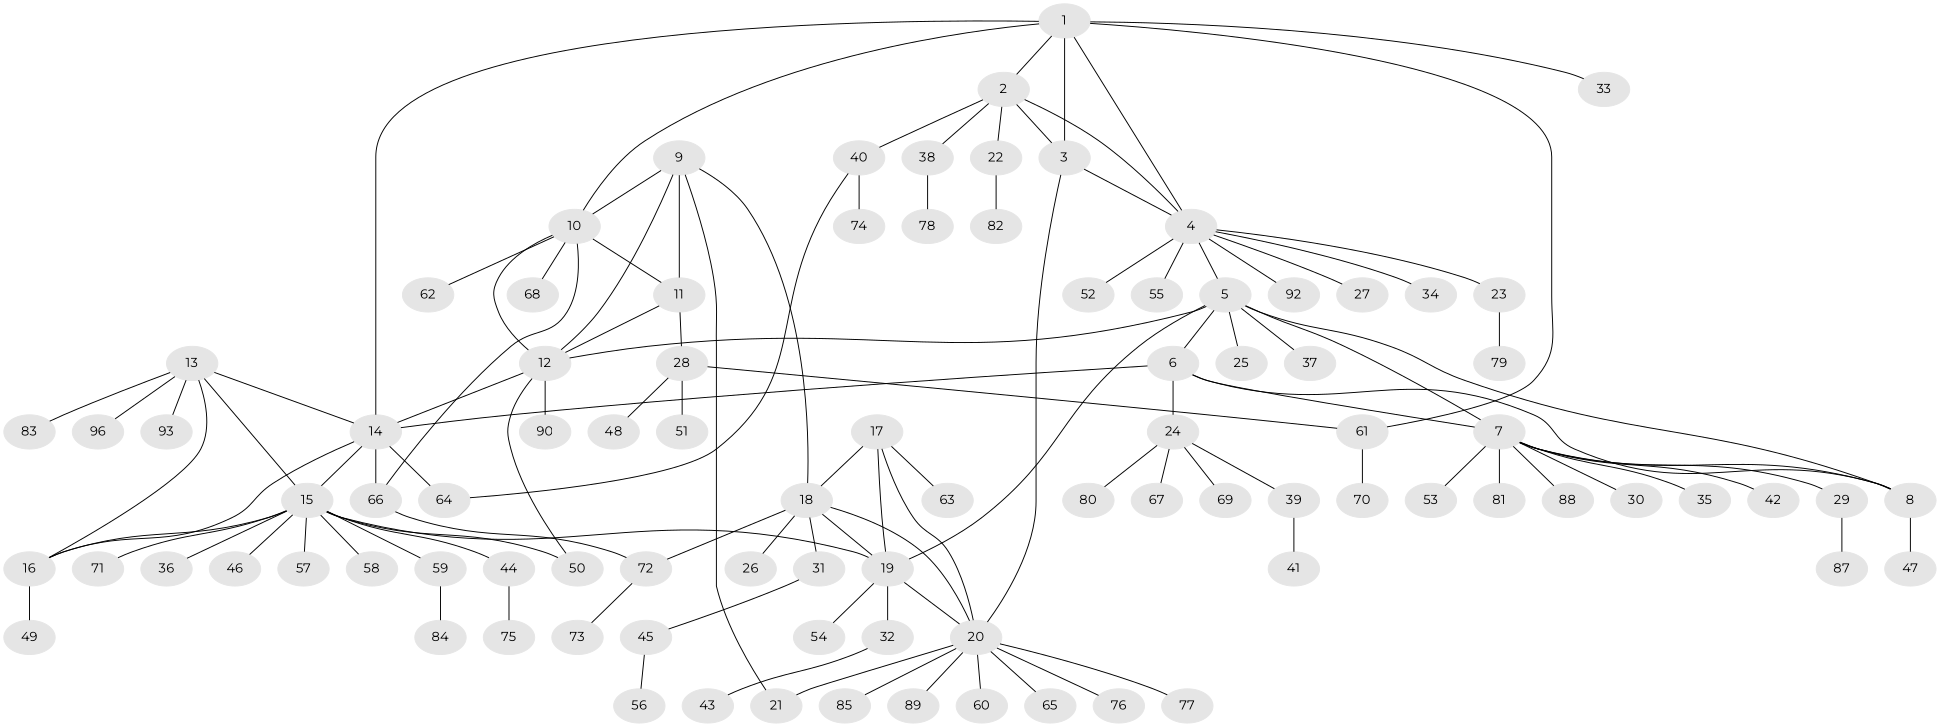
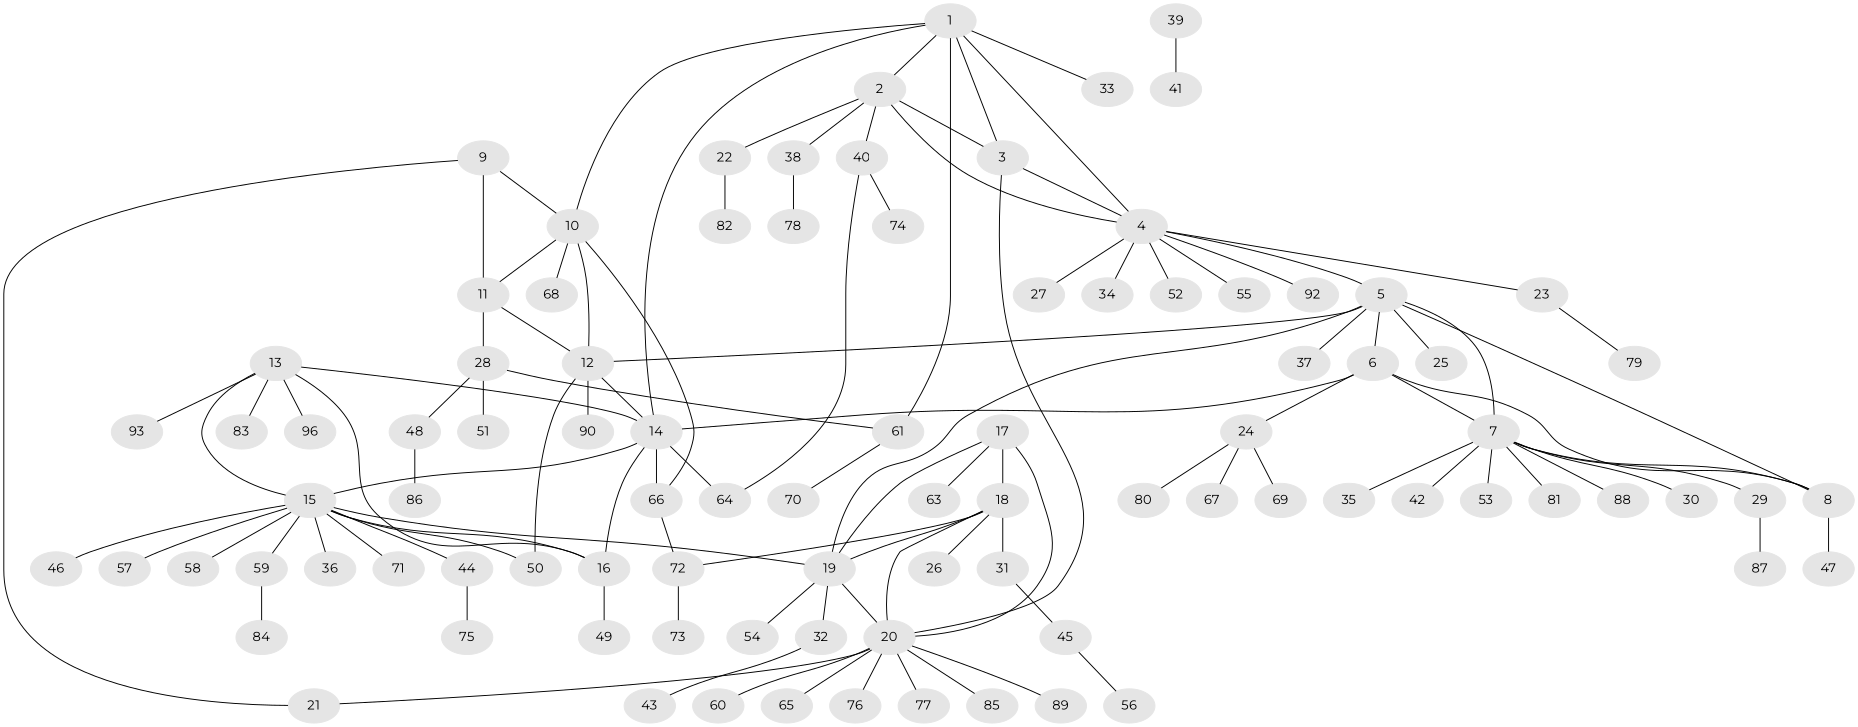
(627, 269) -> none
(786, 294) -> none
(428, 295) -> none
(1233, 466) -> none
none -> (415, 500)
